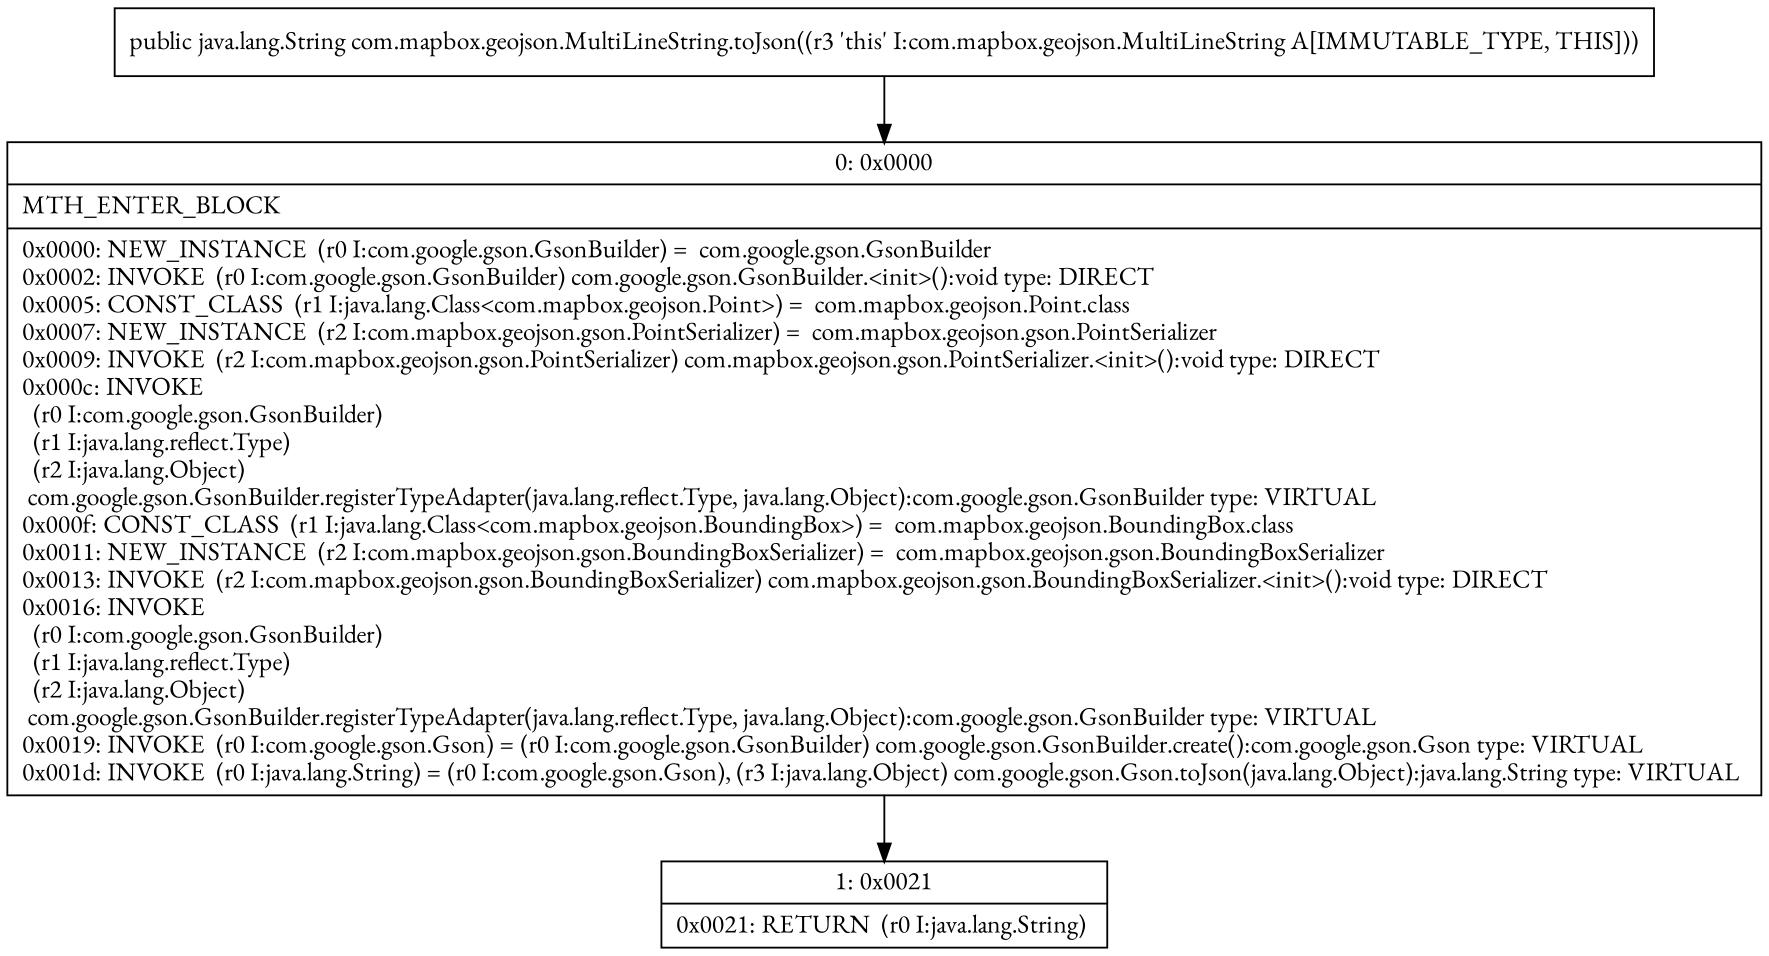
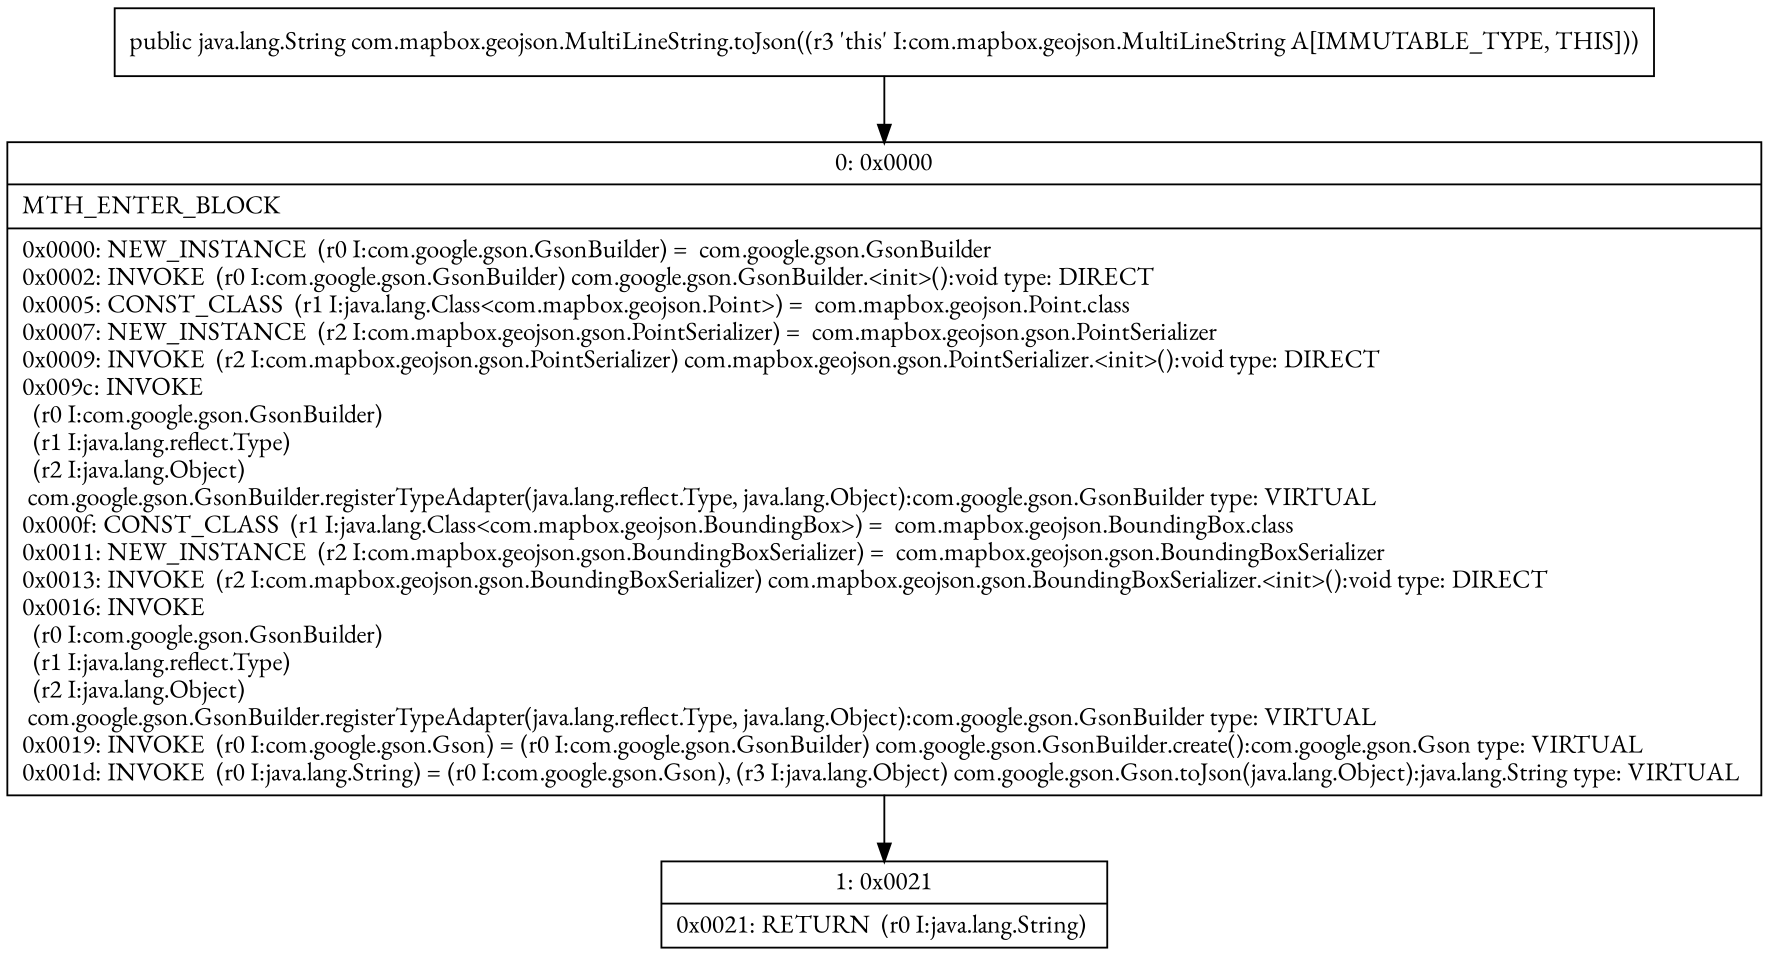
(119, 387) -> (119, 387)
